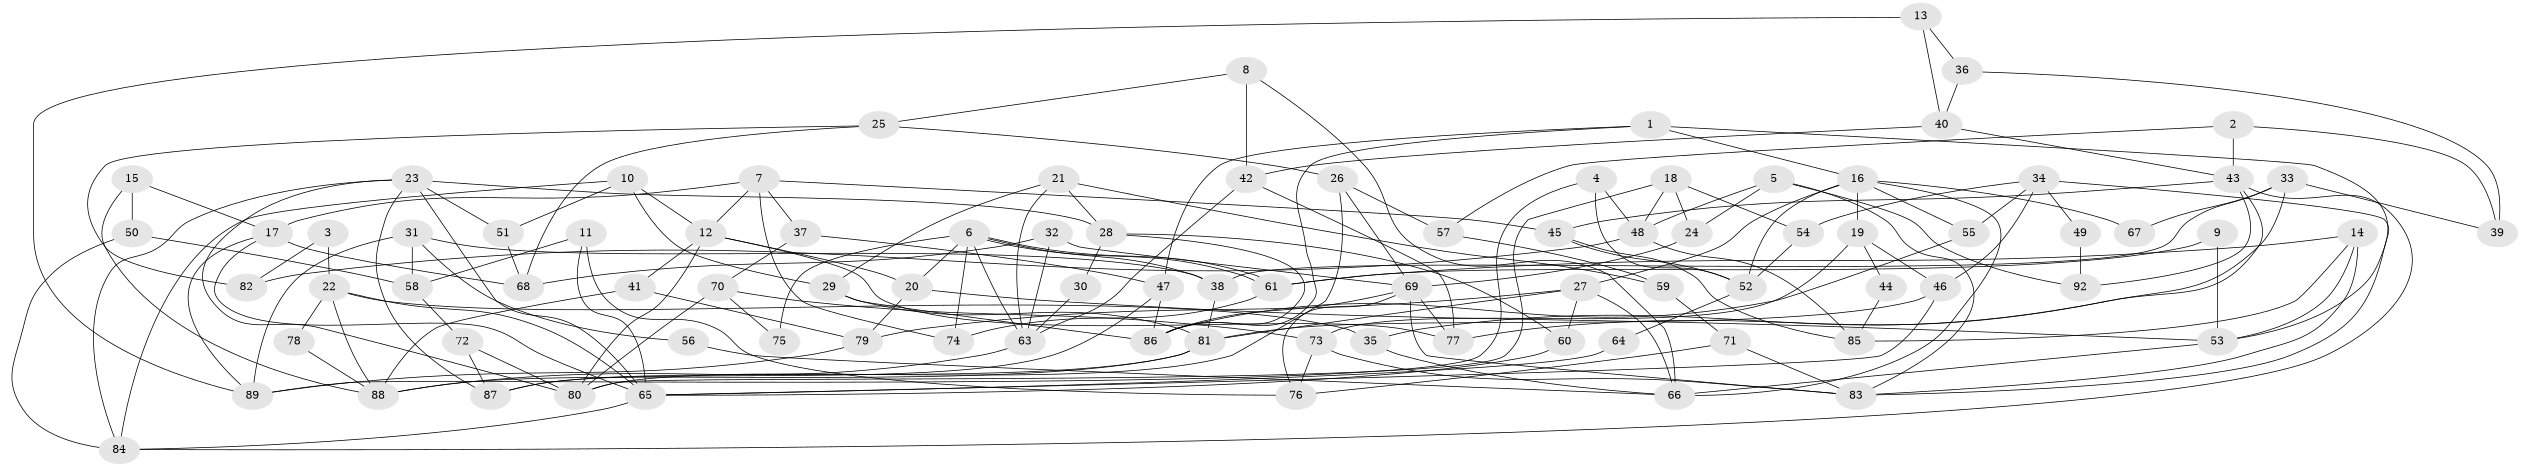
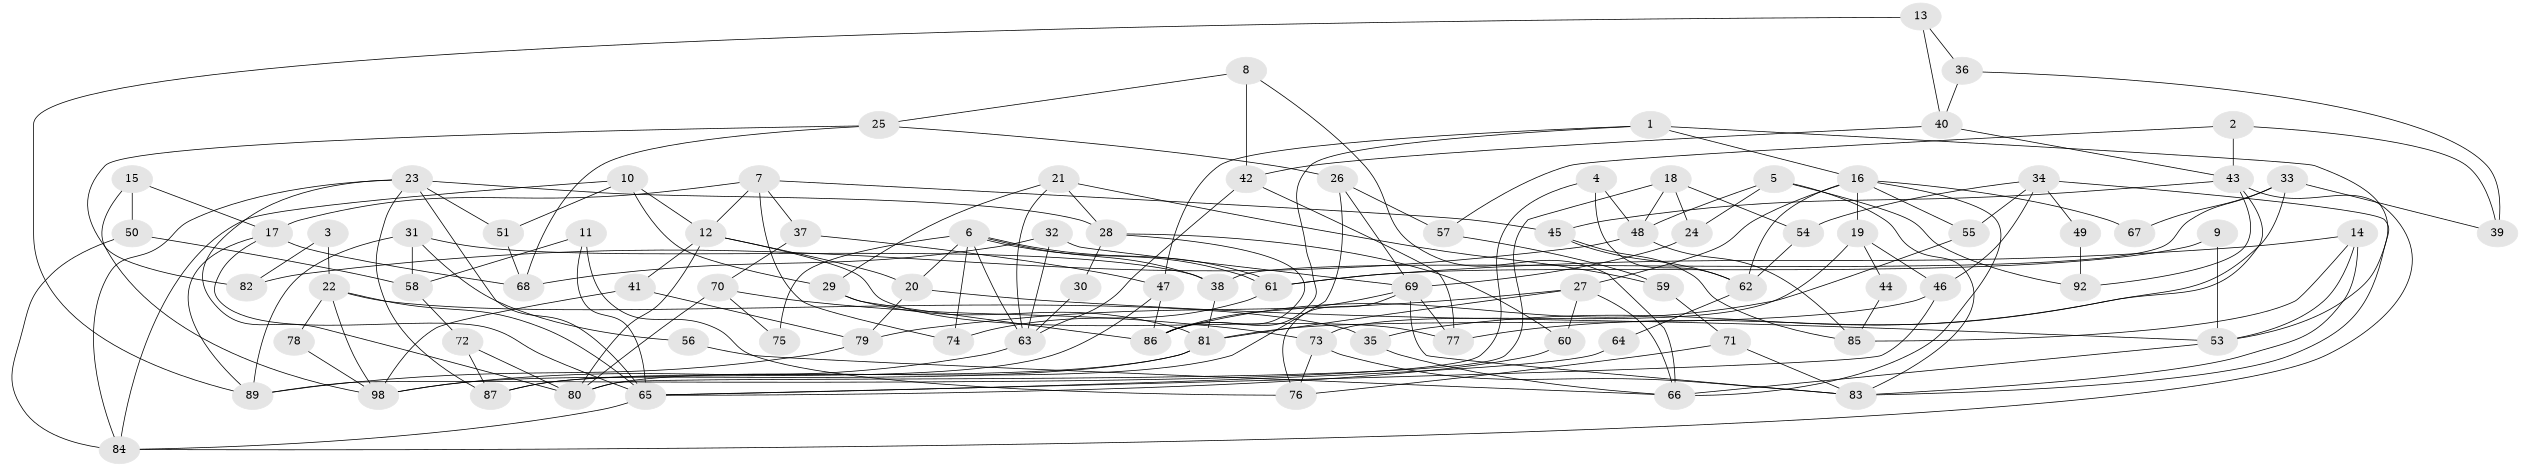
(1746, 288) -> (1746, 288)
(378, 396) -> (378, 396)
